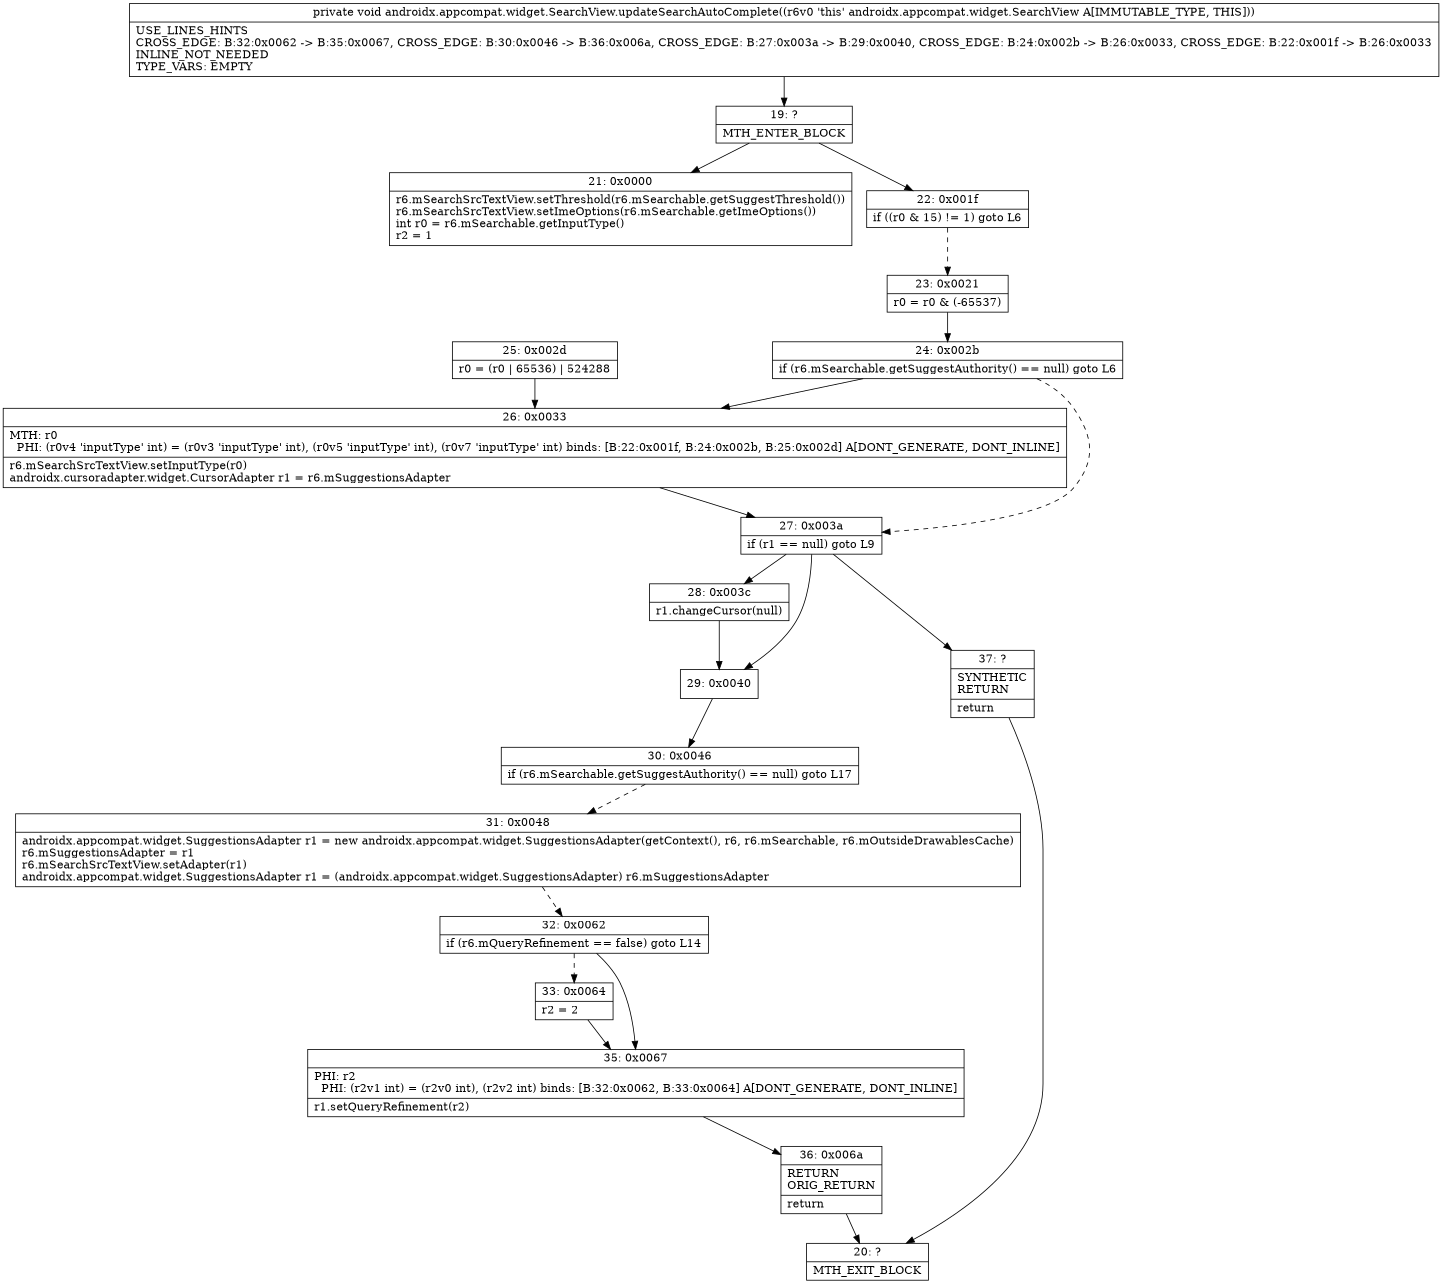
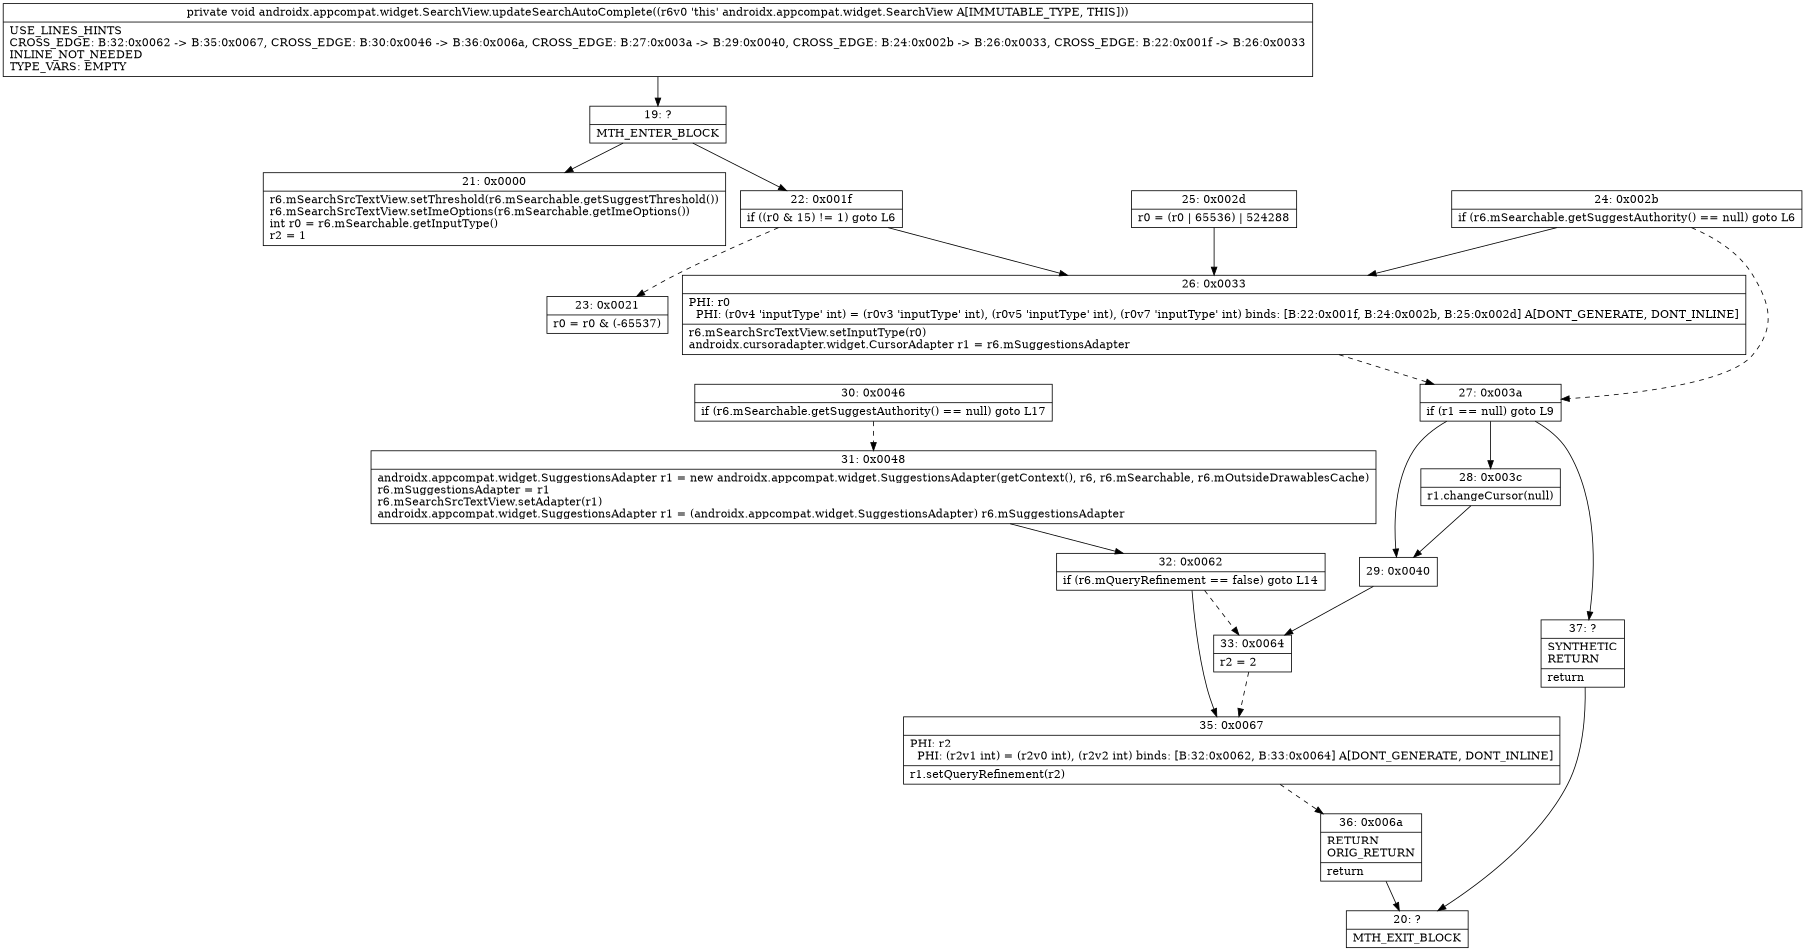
none -> (974, 250)
(948, 323) -> none
(36, 436) -> (712, 303)
(703, 501) -> (1383, 368)
(702, 719) -> (1333, 609)
(550, 898) -> (1063, 538)
(597, 1031) -> (1245, 690)
(738, 1134) -> (1298, 797)
